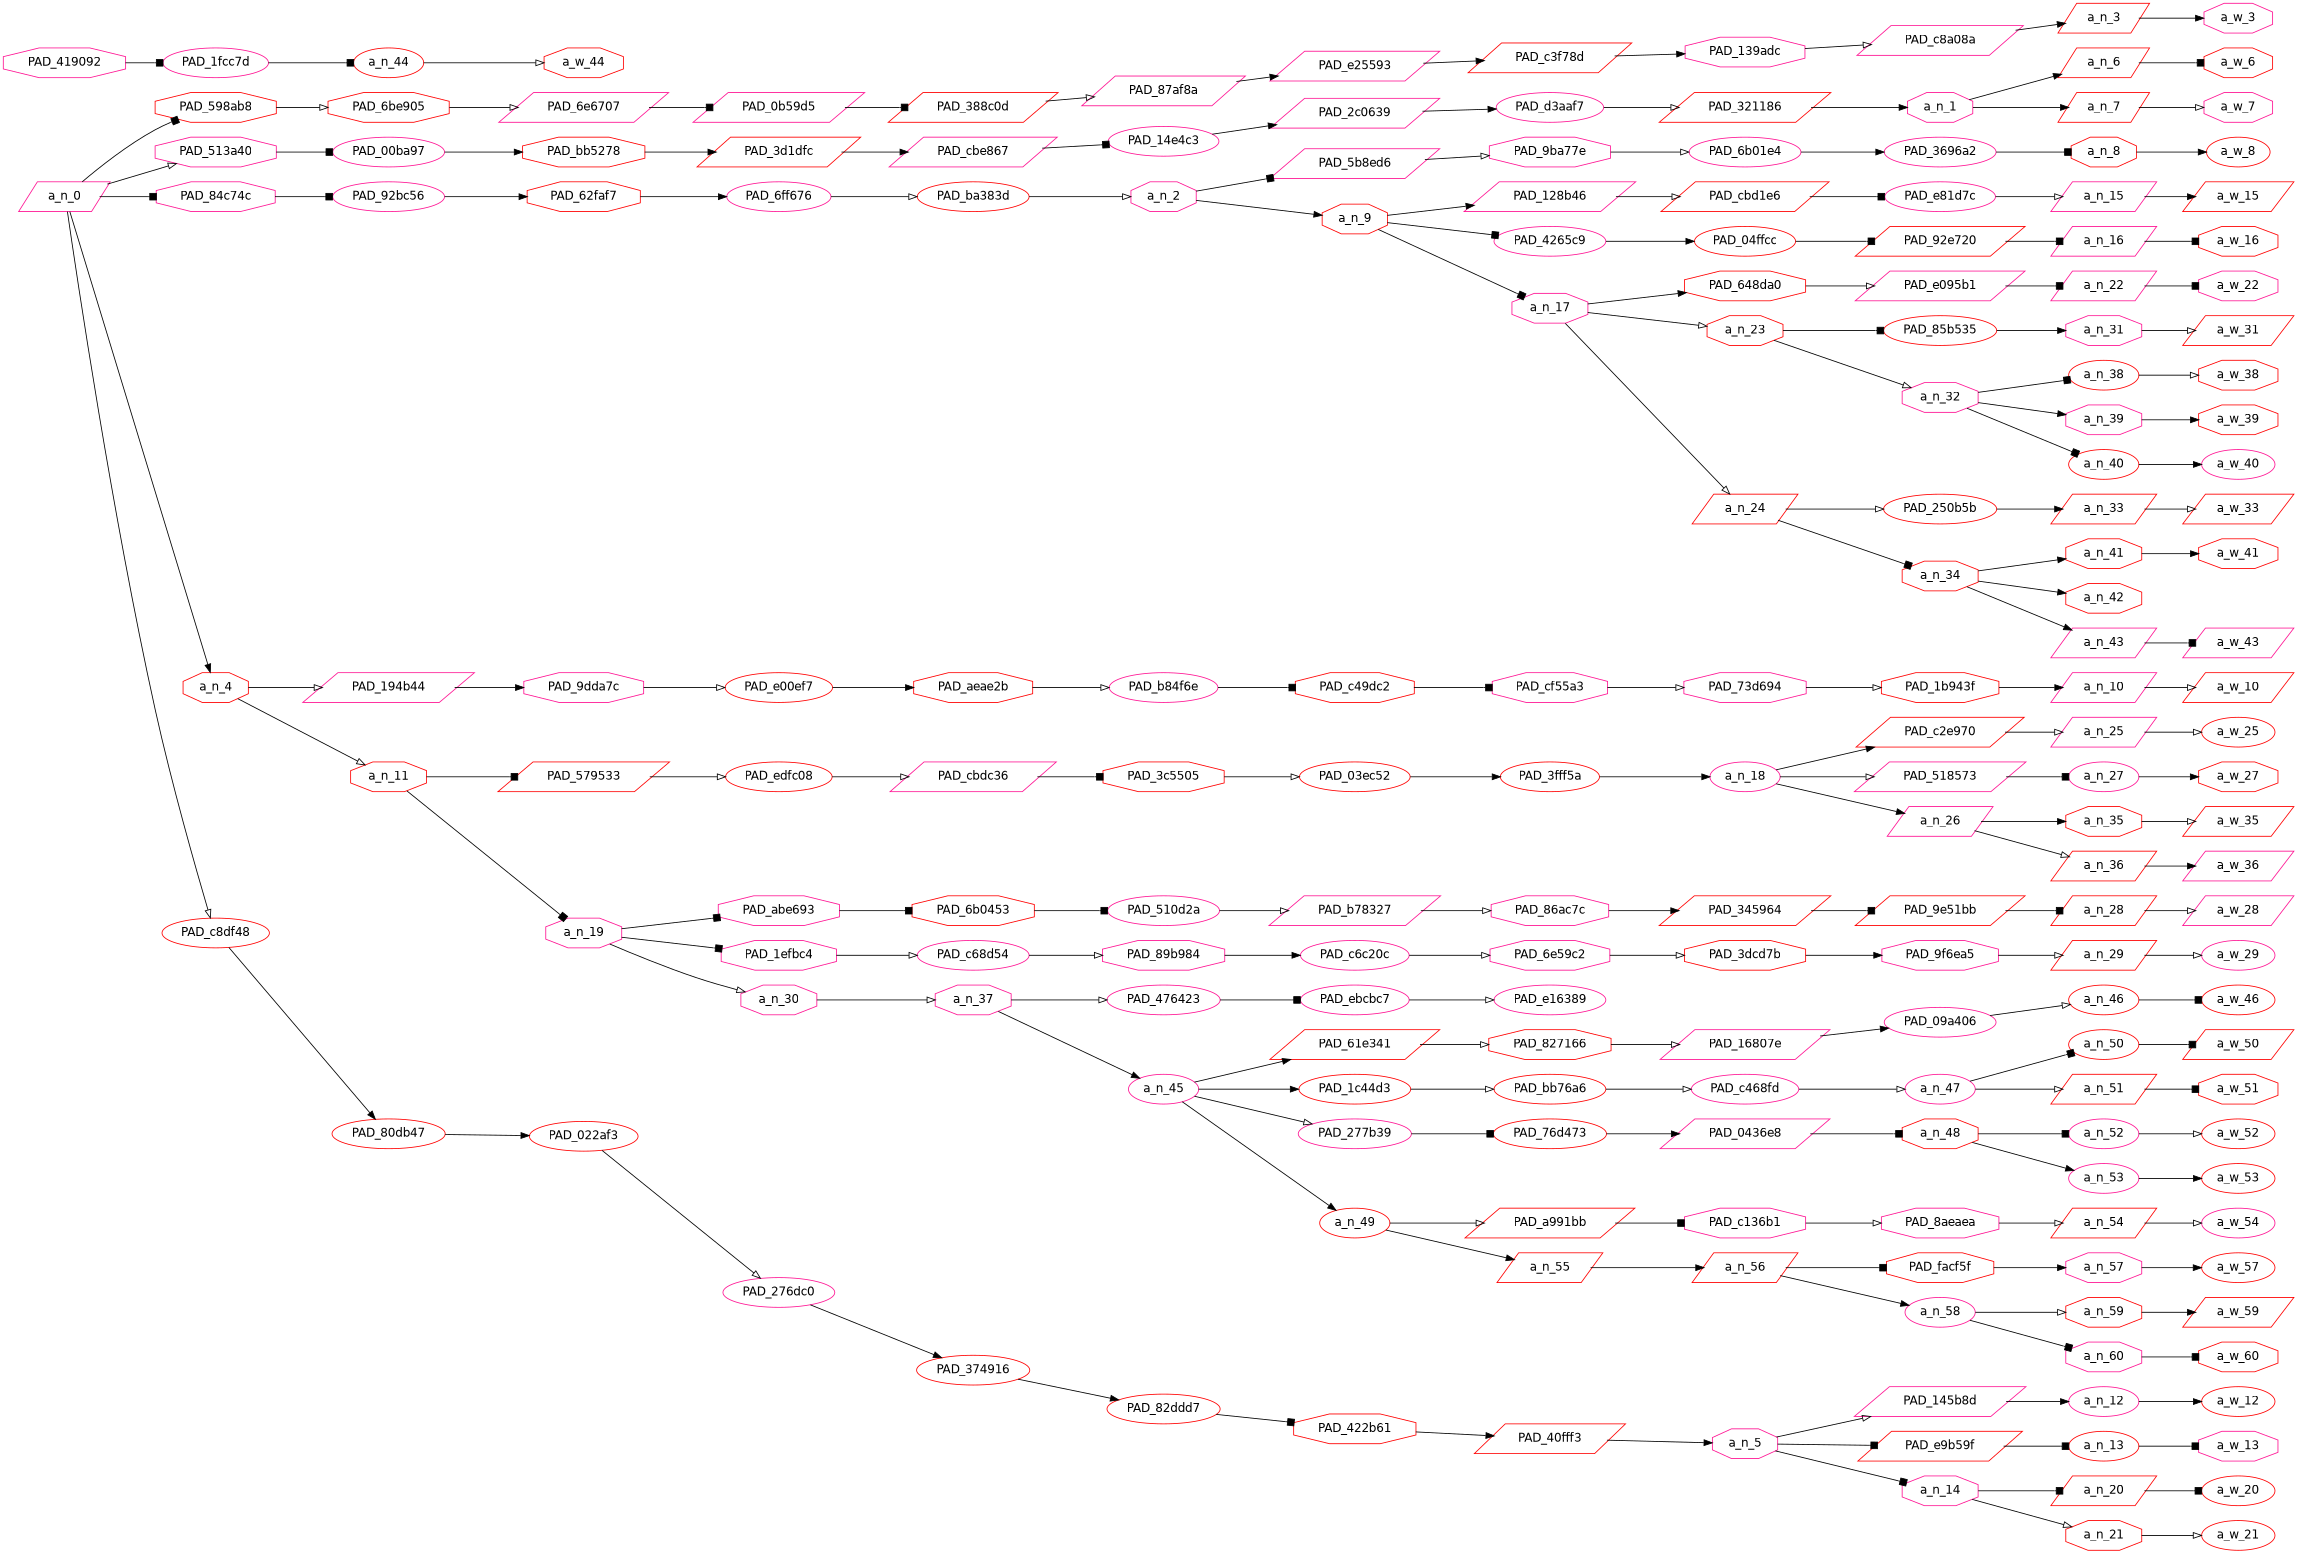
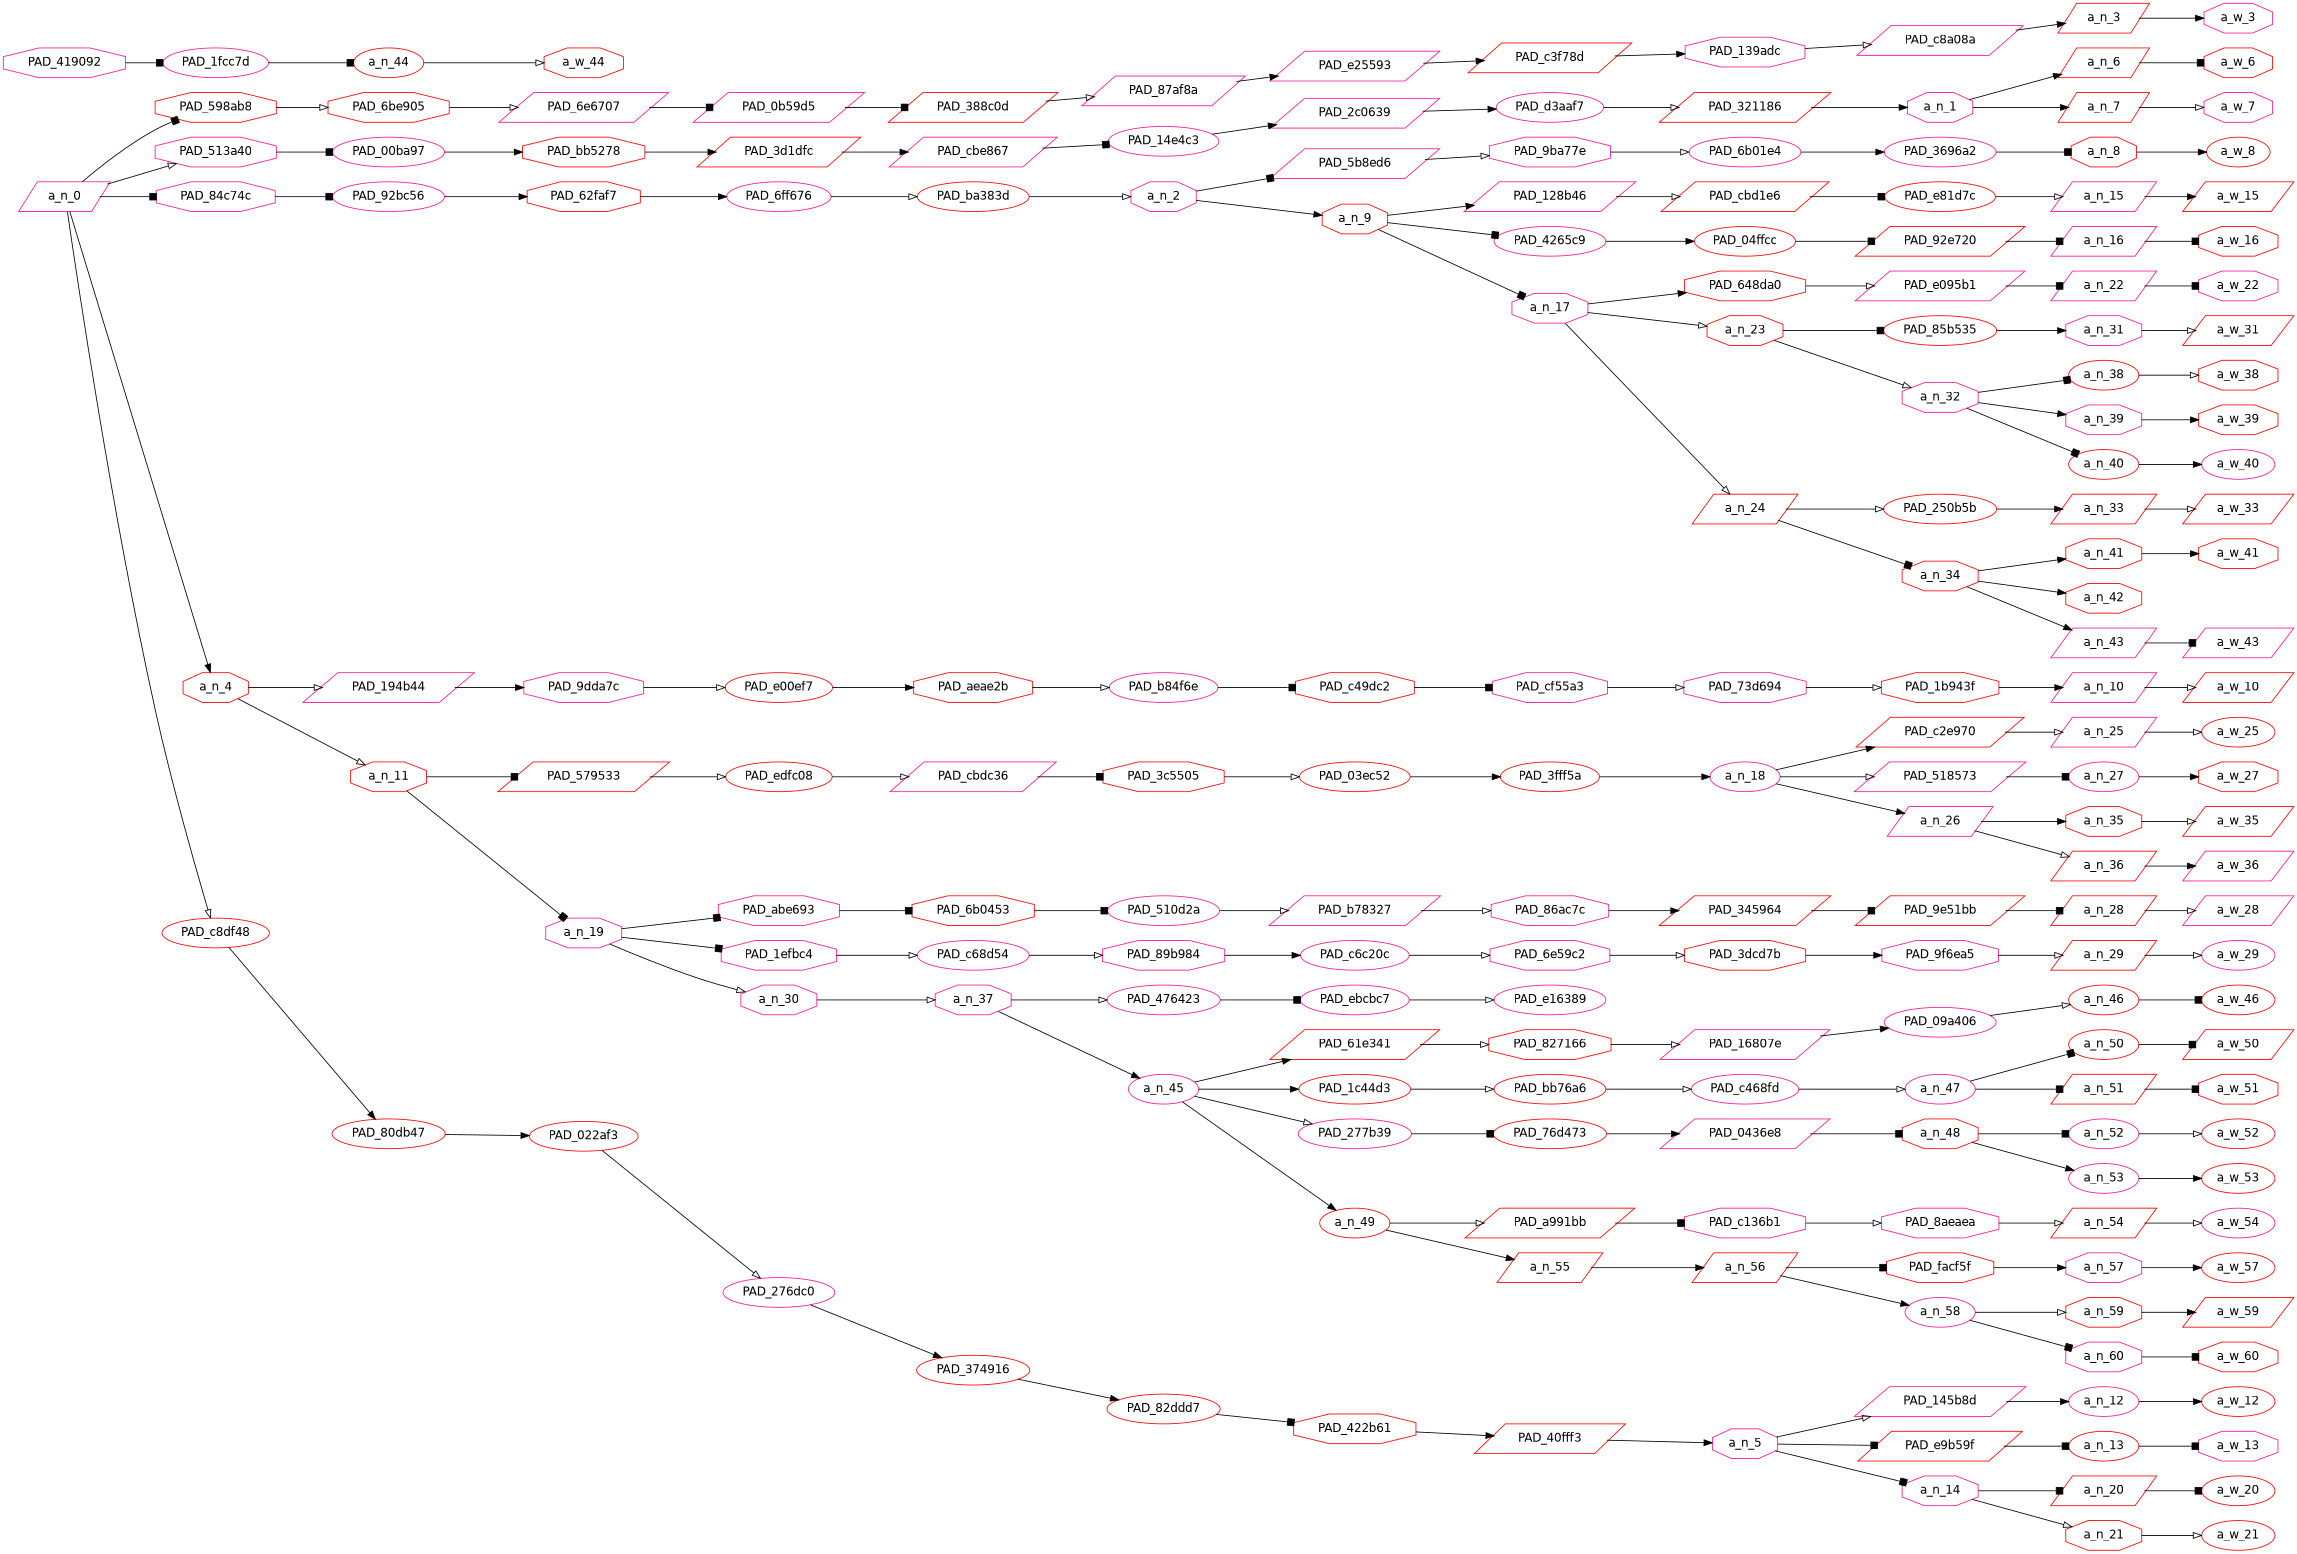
(1940, 197) -> (1940, 197)
(2015, 1089) -> (2015, 1089)
